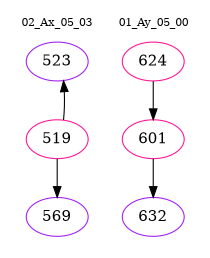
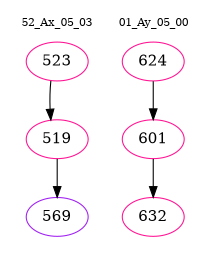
(57, 23) -> (57, 23)
(57, 62) -> (57, 62)
(64, 106) -> (50, 95)
(153, 217) -> (153, 217)
